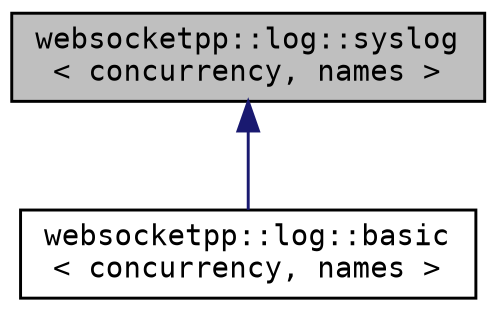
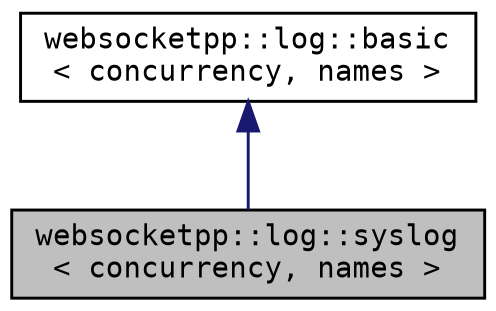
(248, 171) -> (248, 171)
